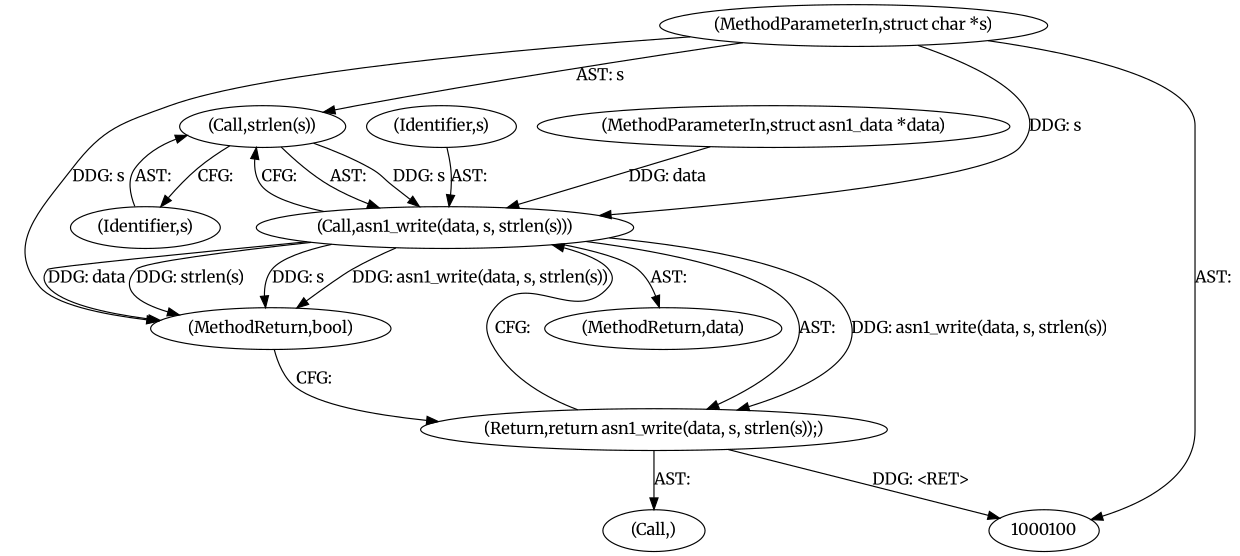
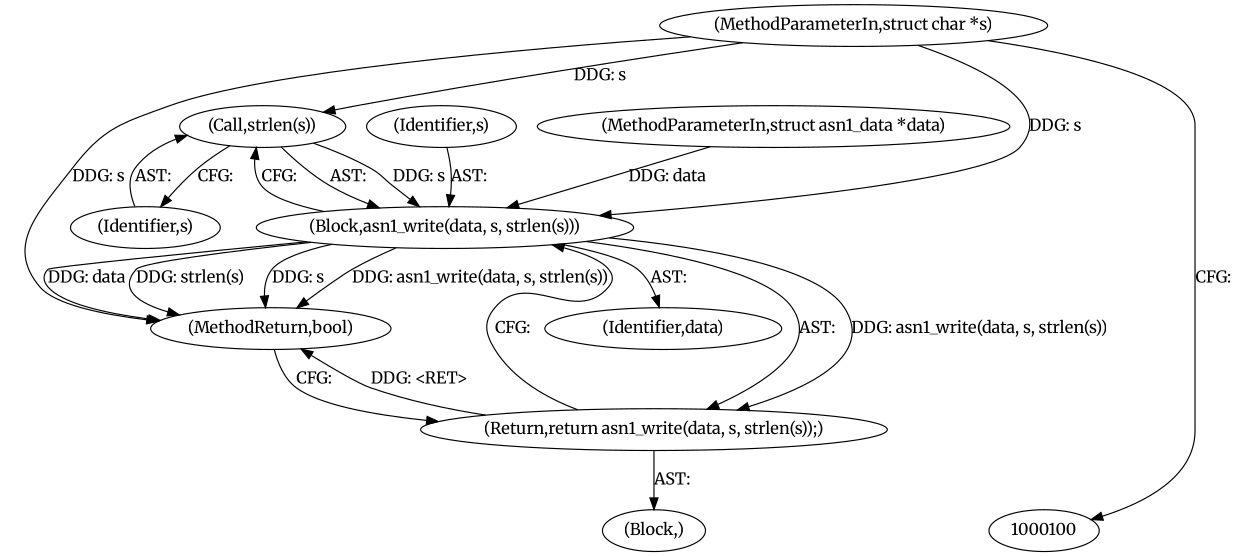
(601, 76) -> (601, 76)
(445, 228) -> (445, 228)
(1215, 278) -> (1215, 278)
(663, 329) -> (663, 329)
(858, 482) -> (395, 395)
(654, 531) -> (654, 531)
